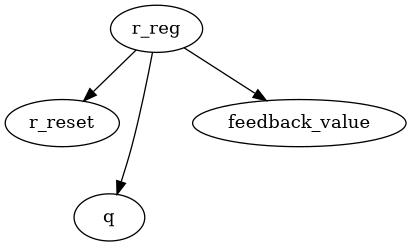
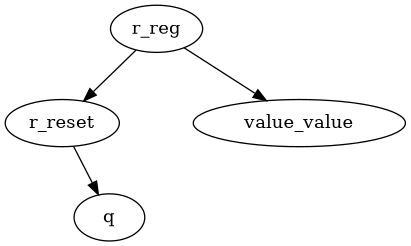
(139, 118) -> (83, 165)
(299, 123) -> (299, 123)
